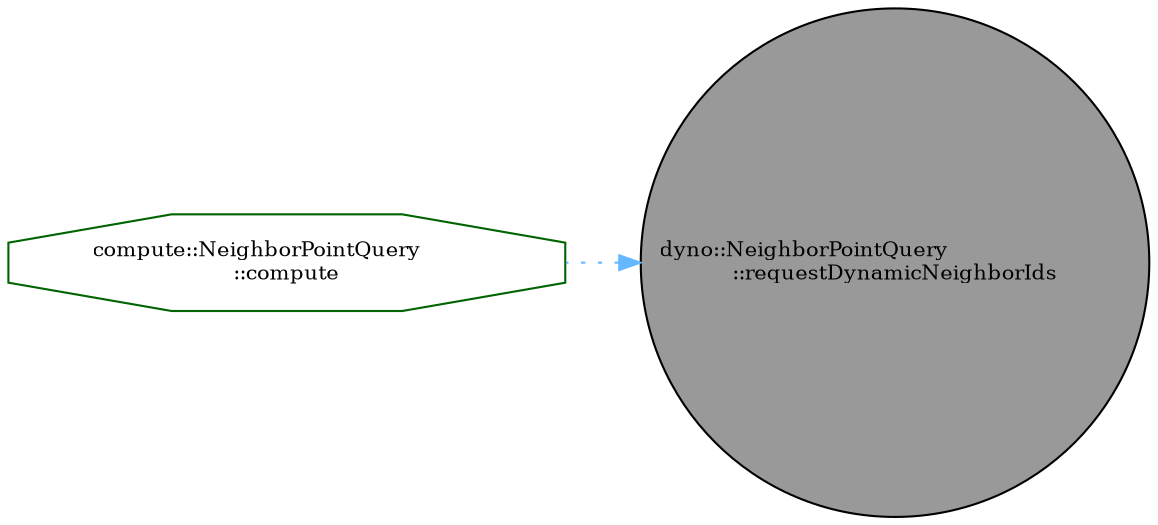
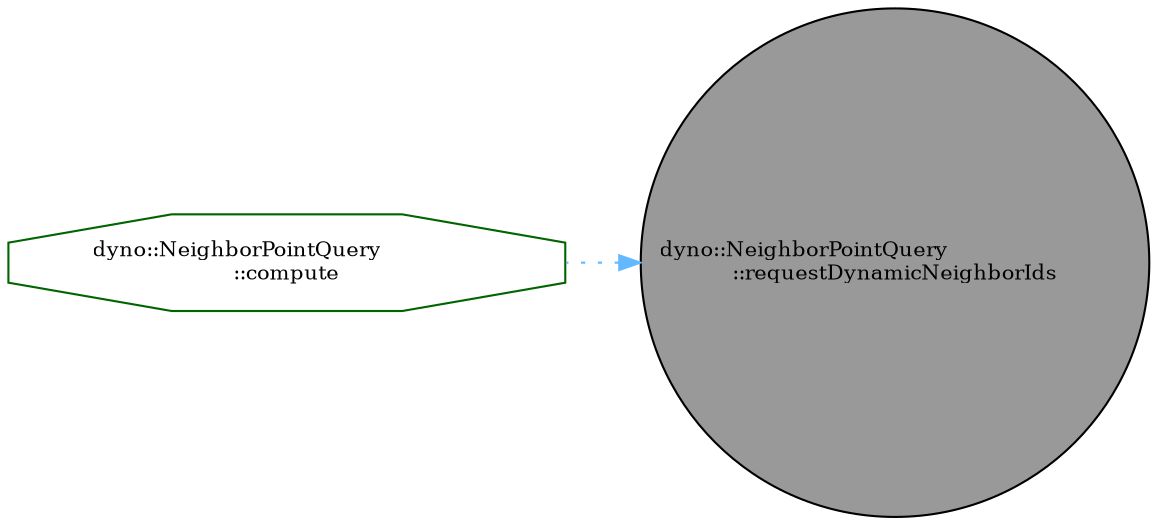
(287, 263) -> (287, 263)
